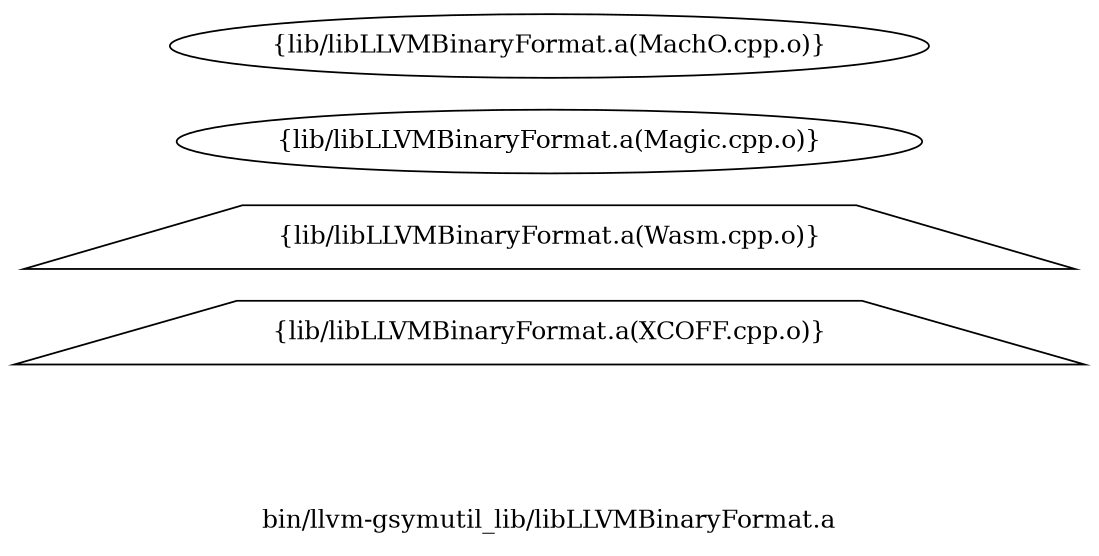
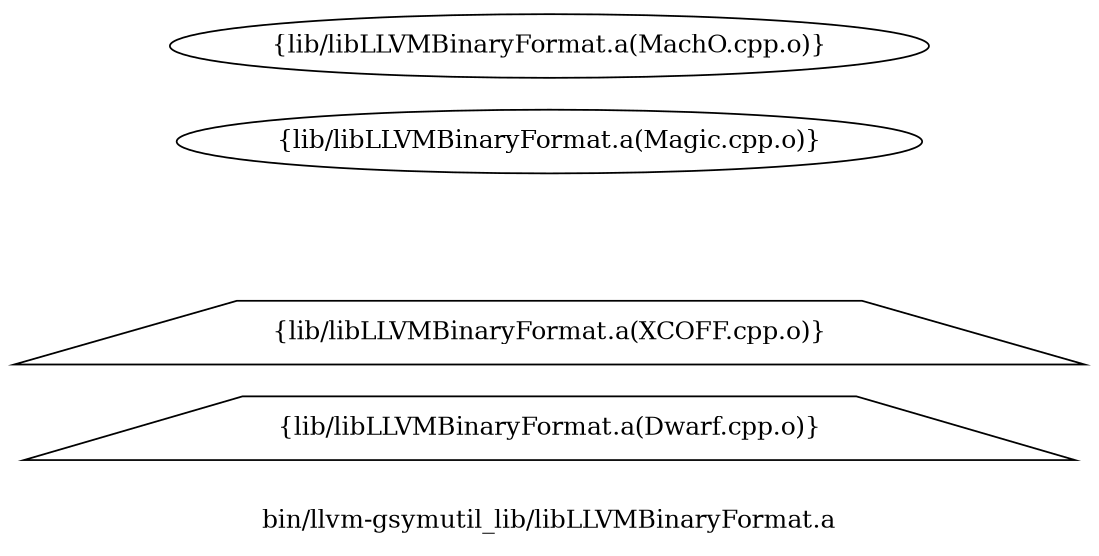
(549, 237) -> none
none -> (549, 428)
